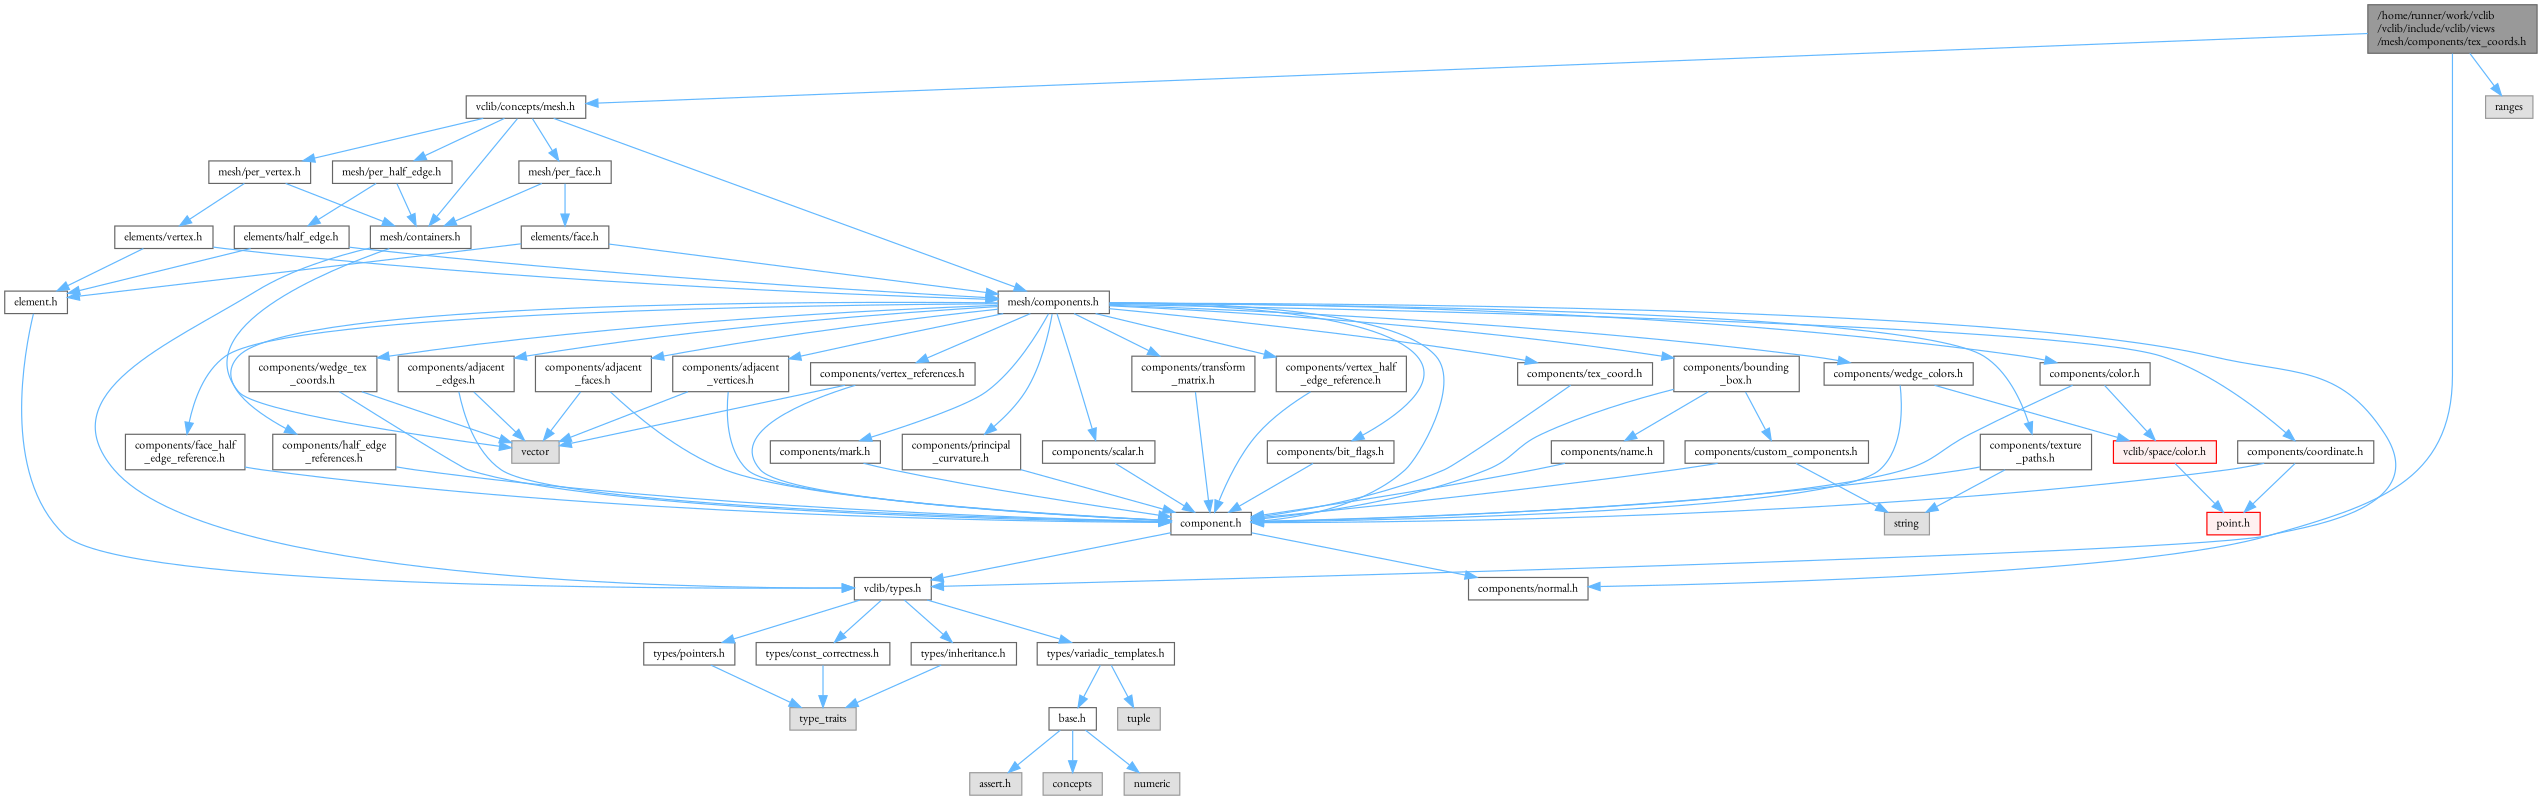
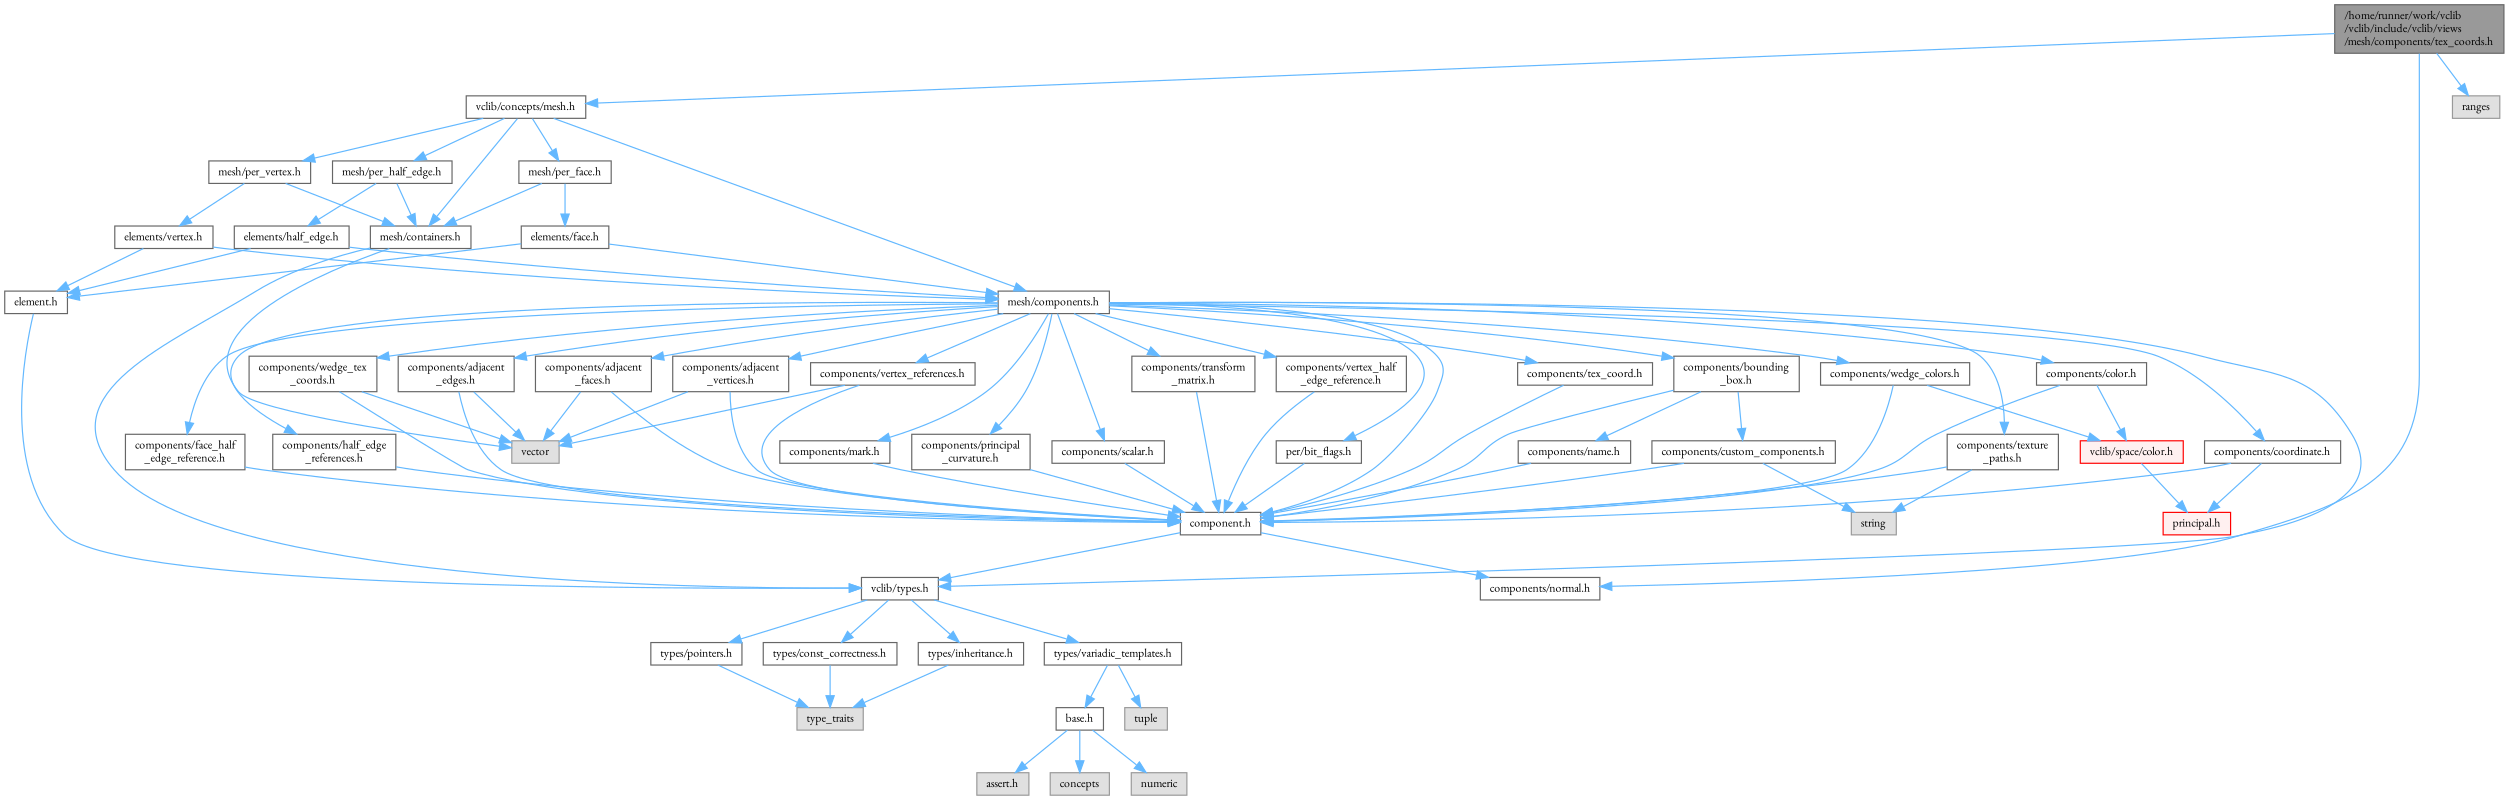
(1331, 452) -> (1319, 452)
(2234, 524) -> (2197, 524)
